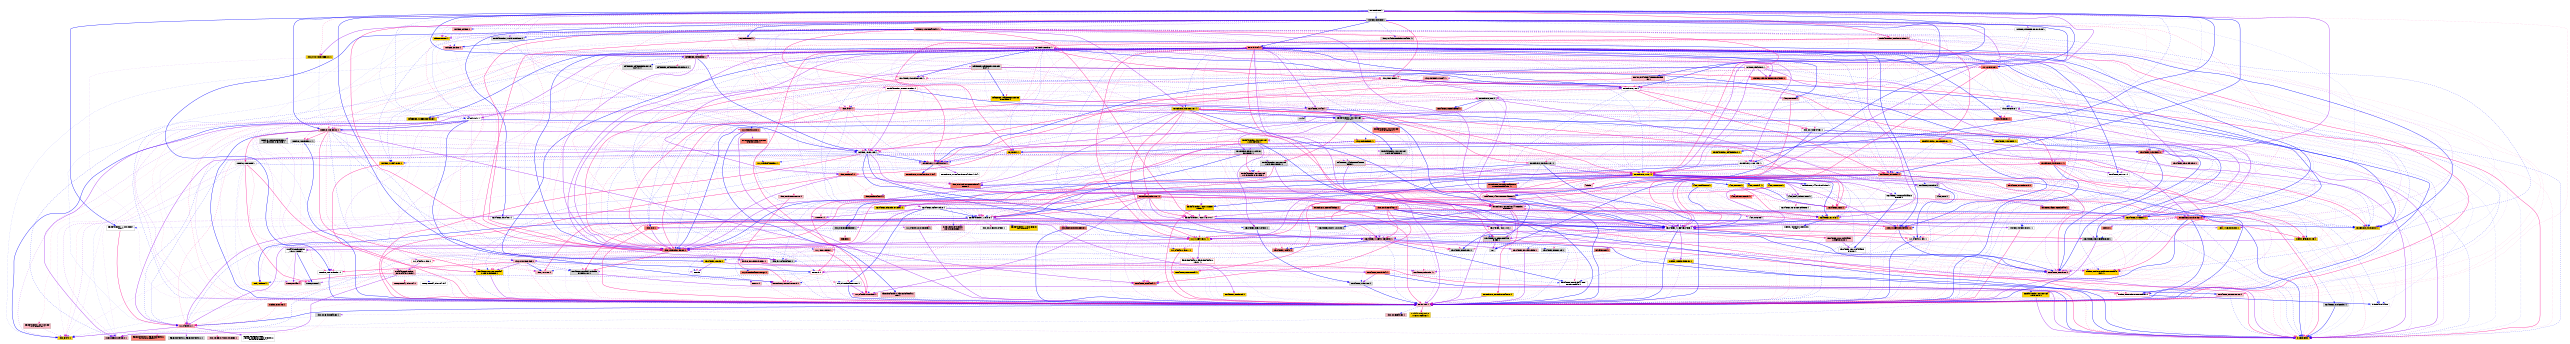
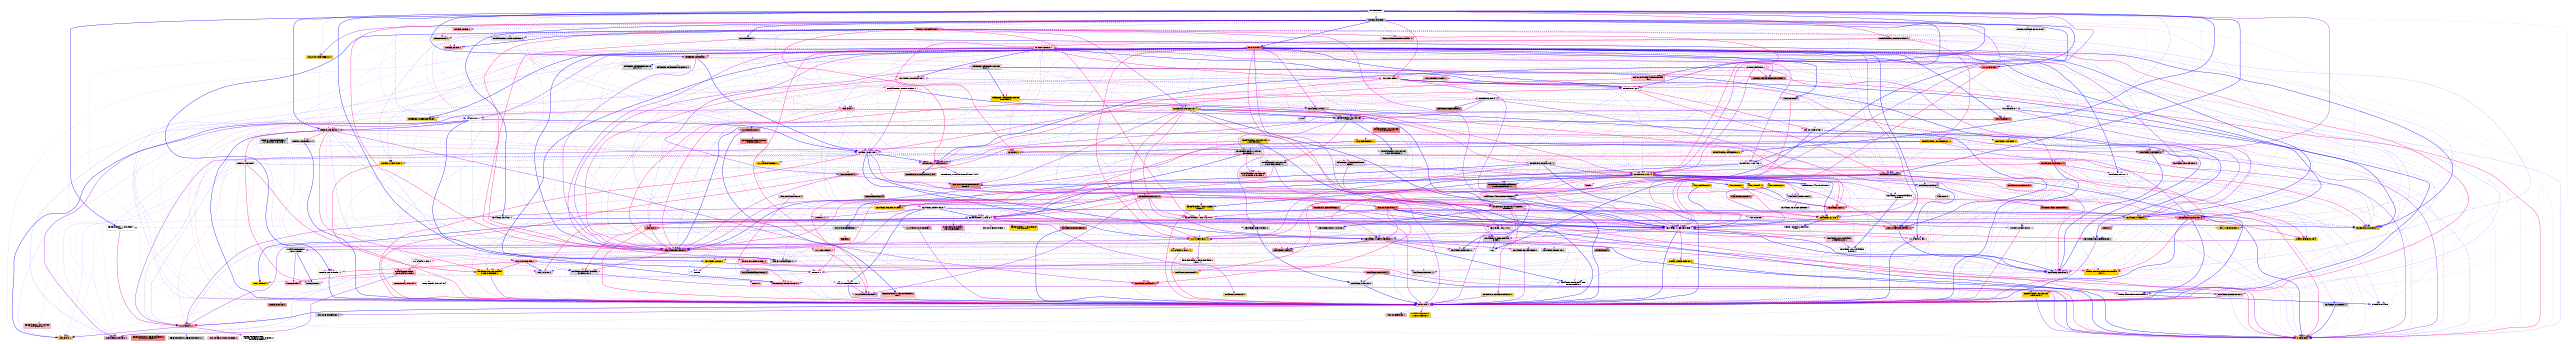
(979, 298) -> (979, 298)
(879, 310) -> (879, 310)
